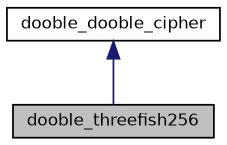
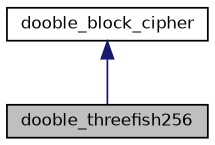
(113, 24) -> (107, 24)
